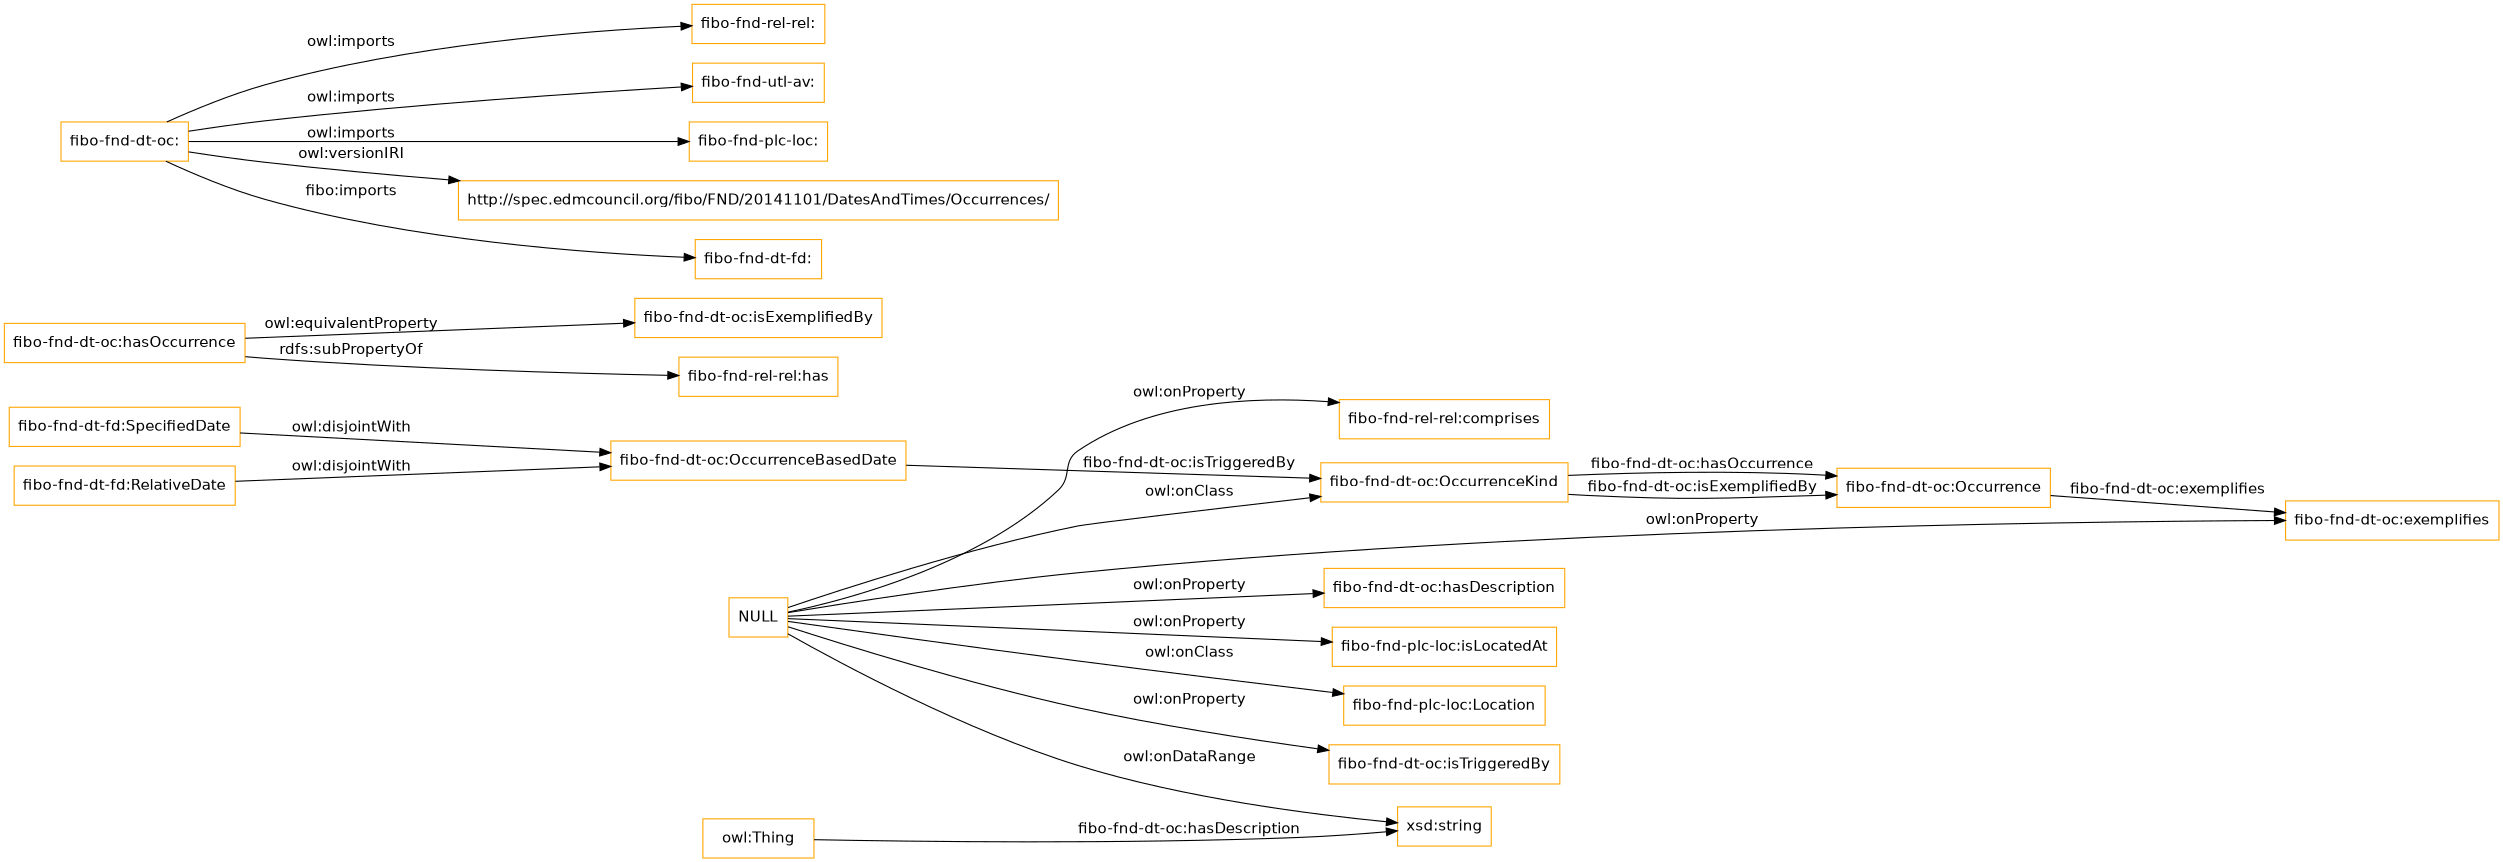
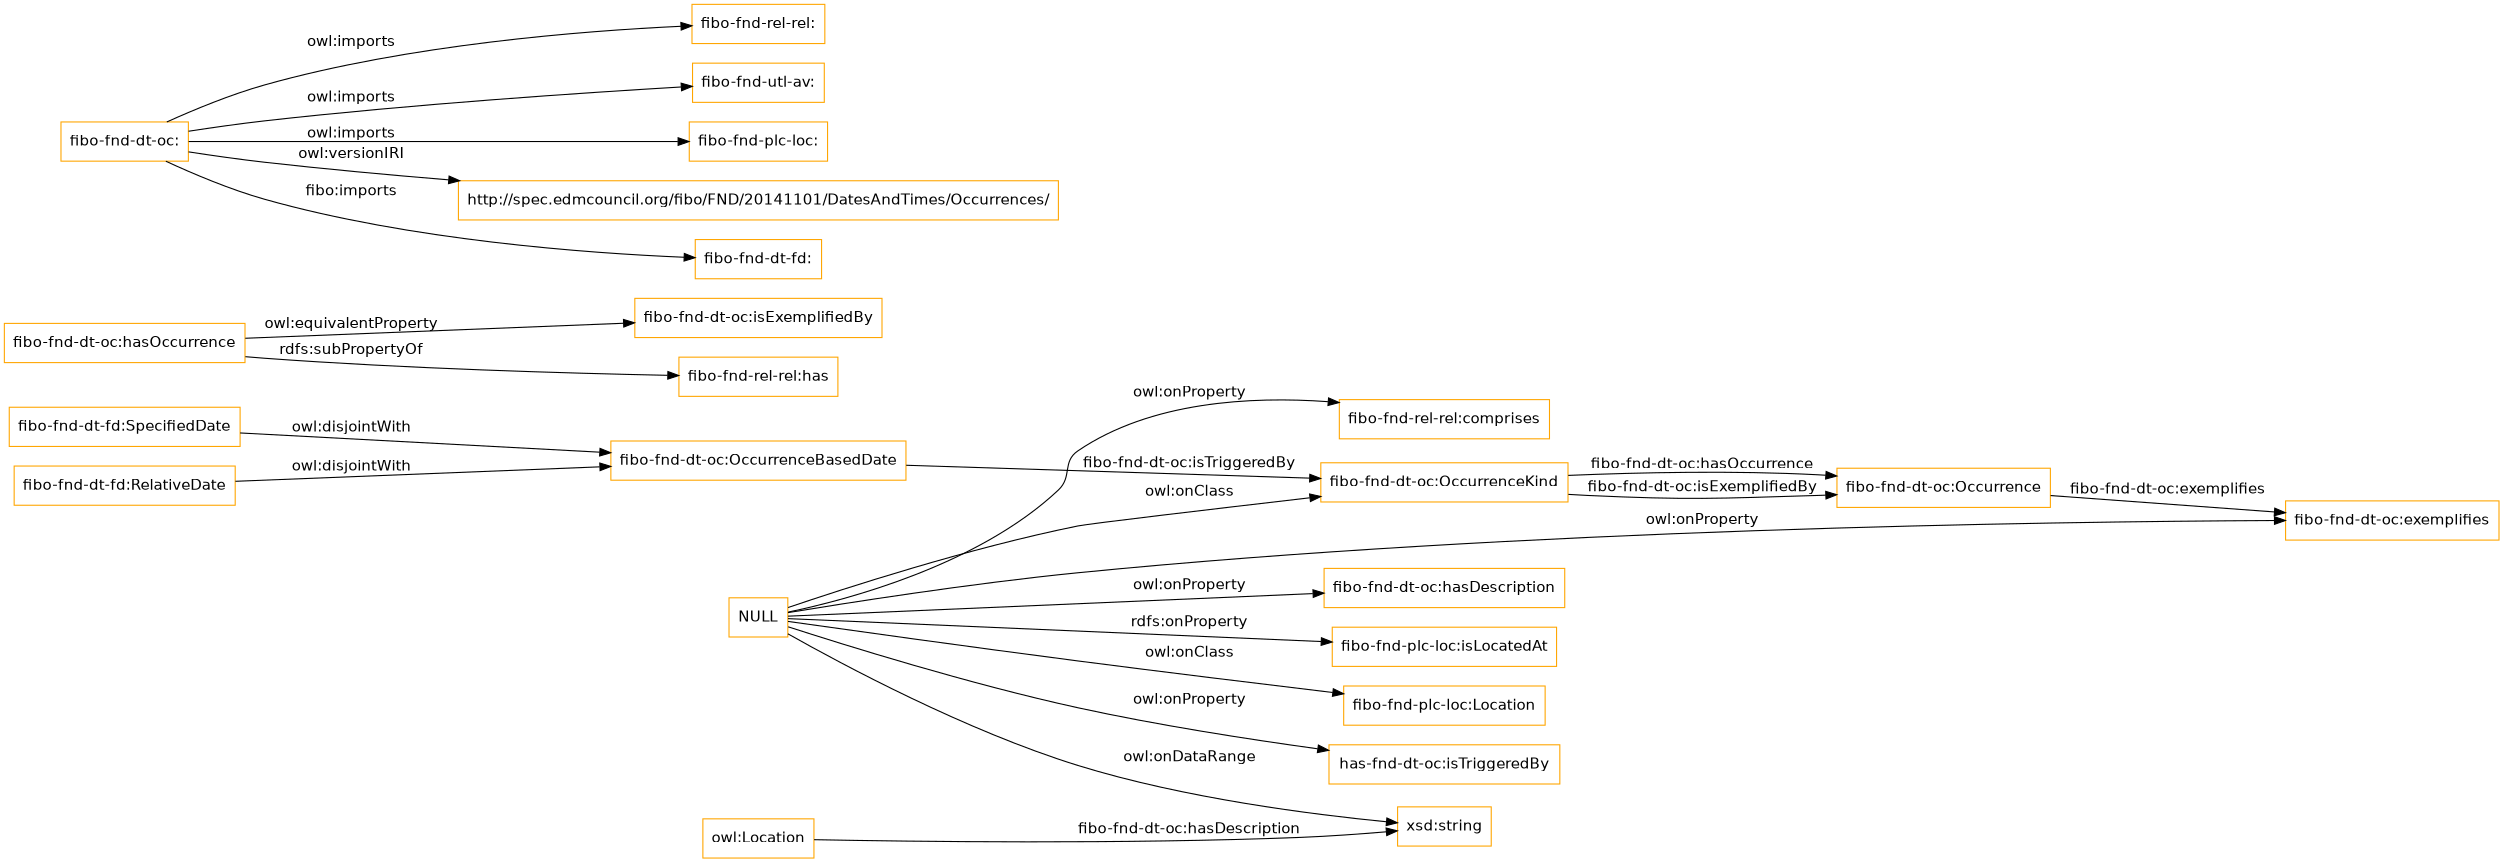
(1190, 622) -> (1190, 622)
(1444, 764) -> (1444, 764)
(758, 838) -> (758, 838)
